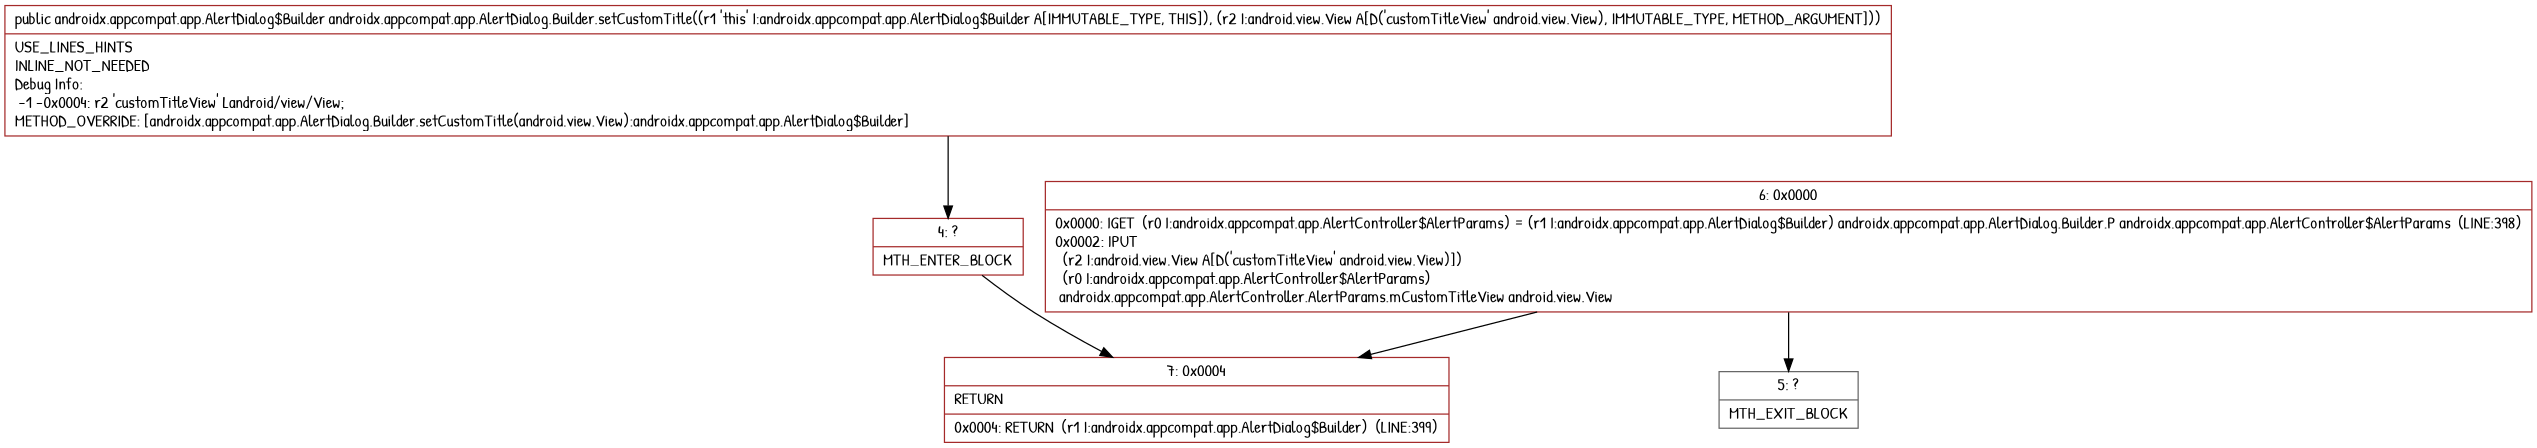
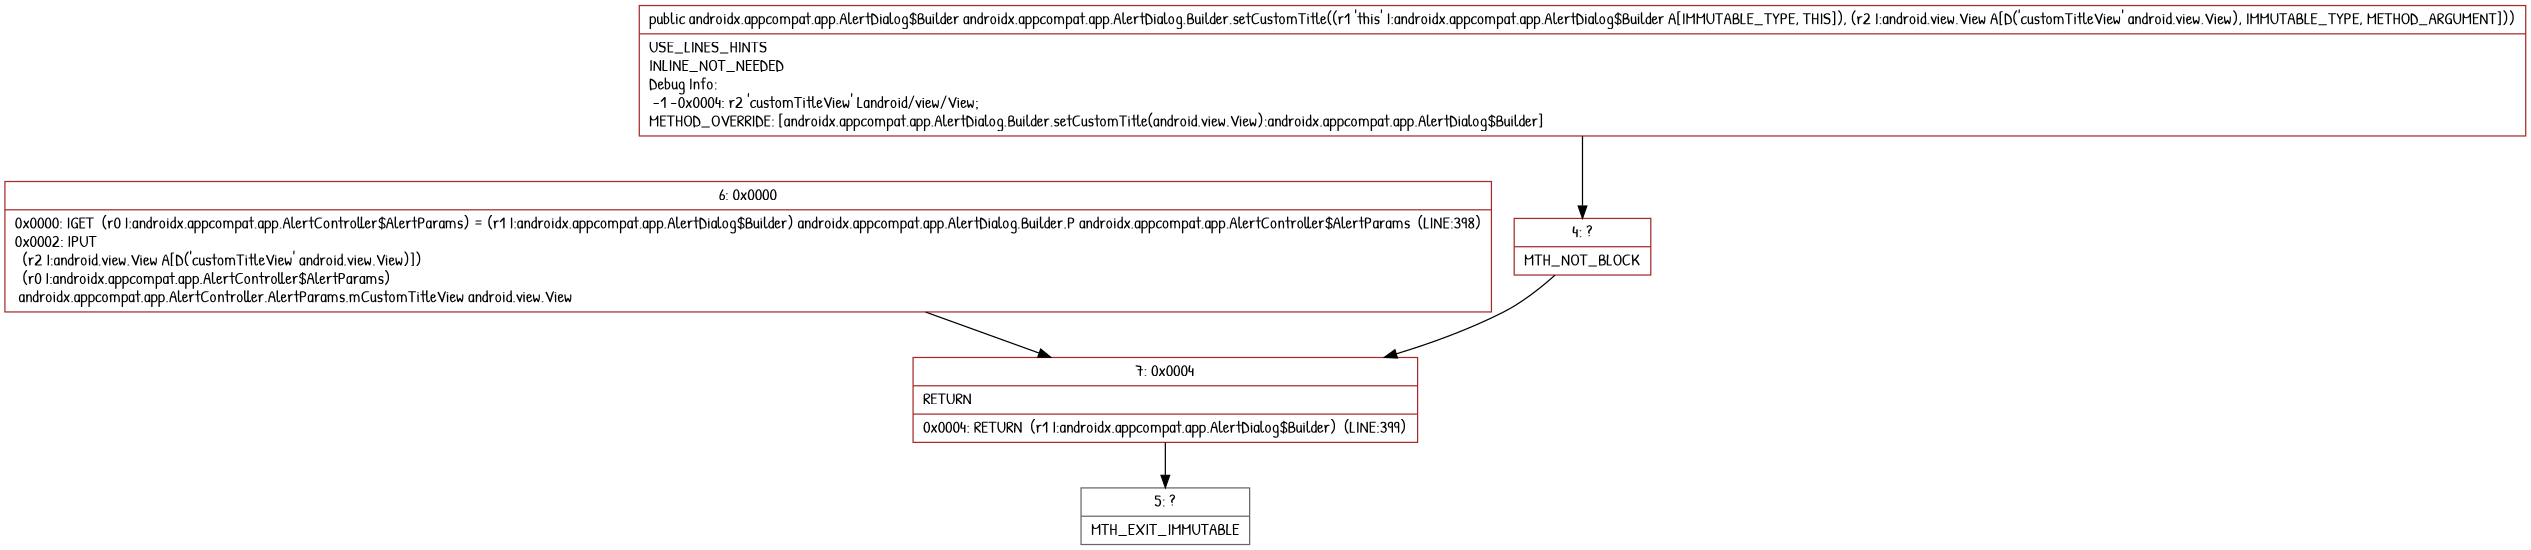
(948, 260) -> (1582, 260)
(1789, 336) -> (1165, 459)
(1789, 413) -> (1165, 530)
